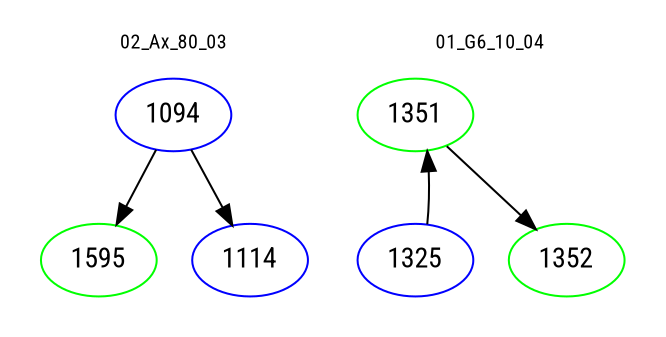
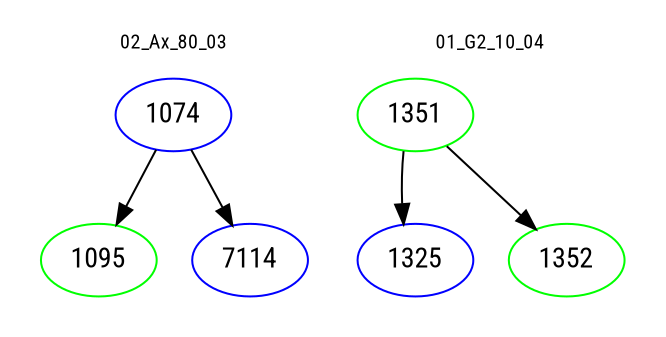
(491, 43) -> (491, 43)
(173, 115) -> (173, 115)
(429, 198) -> (402, 177)
(99, 260) -> (99, 260)
(250, 260) -> (250, 260)
